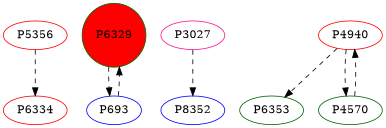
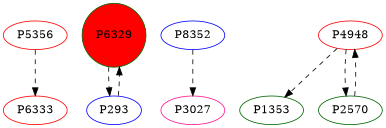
(350, 35) -> (350, 35)
(193, 69) -> (193, 69)
(35, 110) -> (35, 110)
(114, 110) -> (114, 110)
(272, 110) -> (272, 110)
(350, 110) -> (350, 110)
